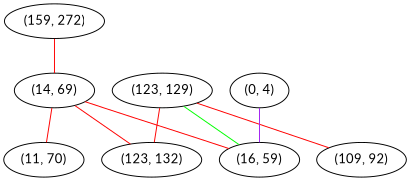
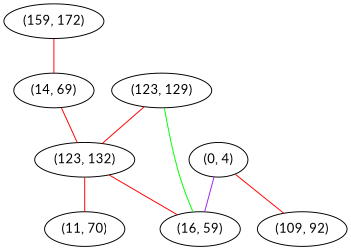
(54, 21) -> (54, 21)
(150, 123) -> (143, 195)
(49, 125) -> (85, 195)
(266, 127) -> (259, 194)
